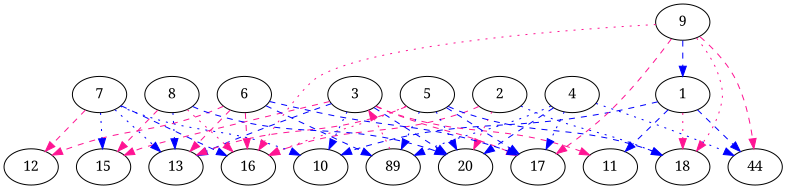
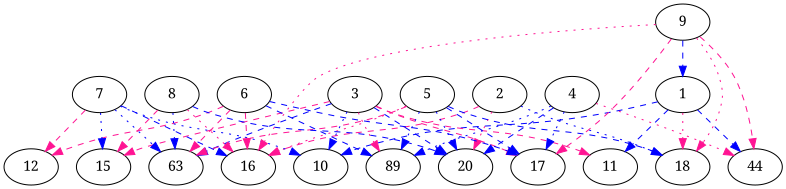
(661, 126) -> (661, 126)
(382, 134) -> (366, 128)
(176, 167) -> (176, 167)
